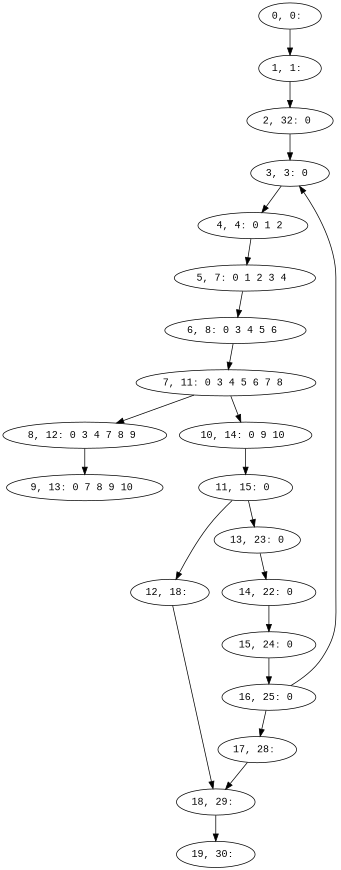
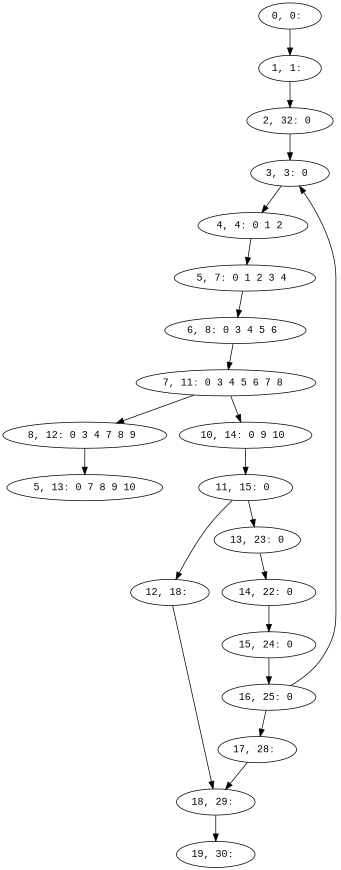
(85, 488) -> (85, 488)
